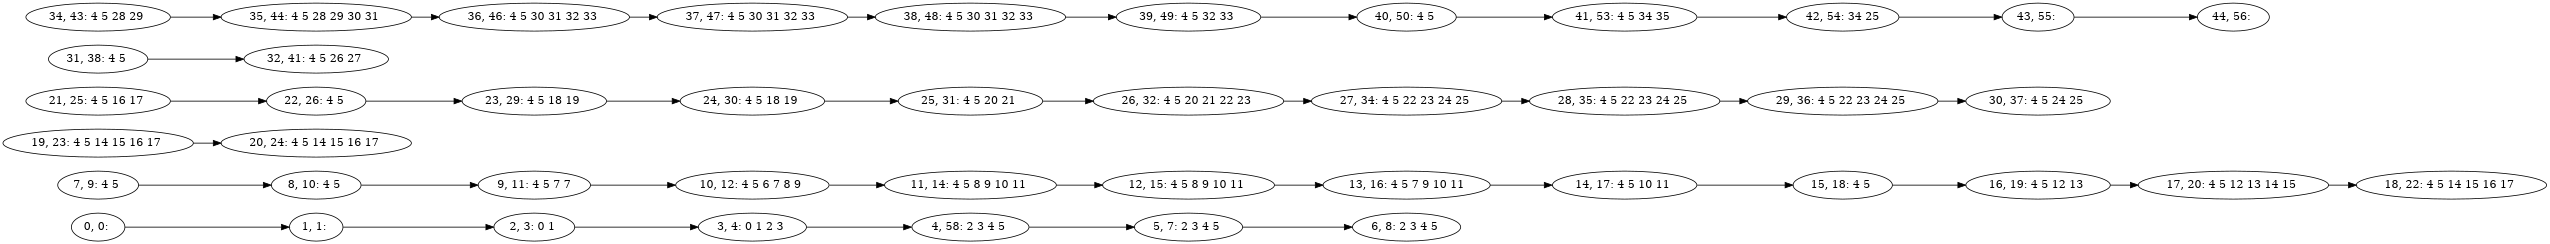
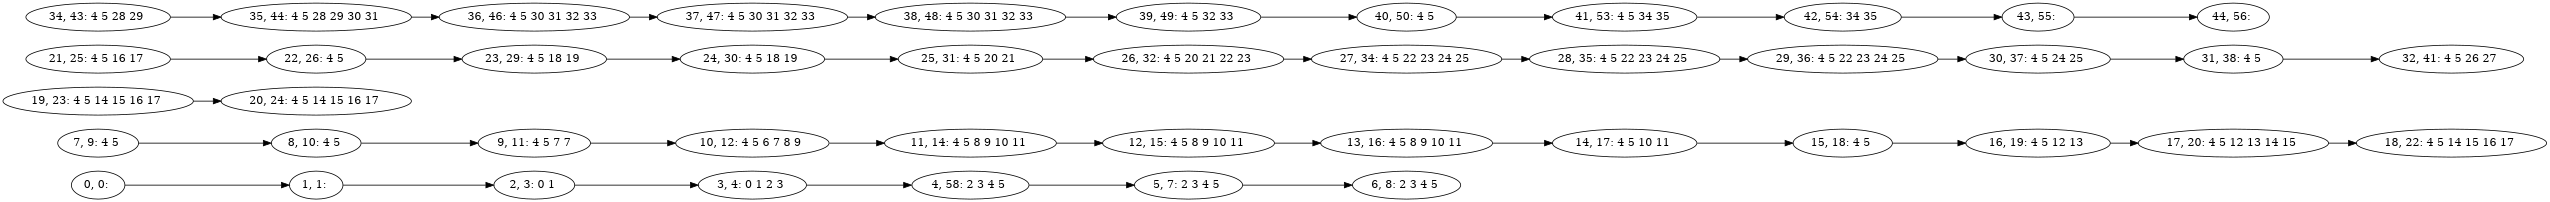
(1843, 17) -> (1843, 17)
none -> (2143, 59)
(1407, 185) -> (1407, 143)
